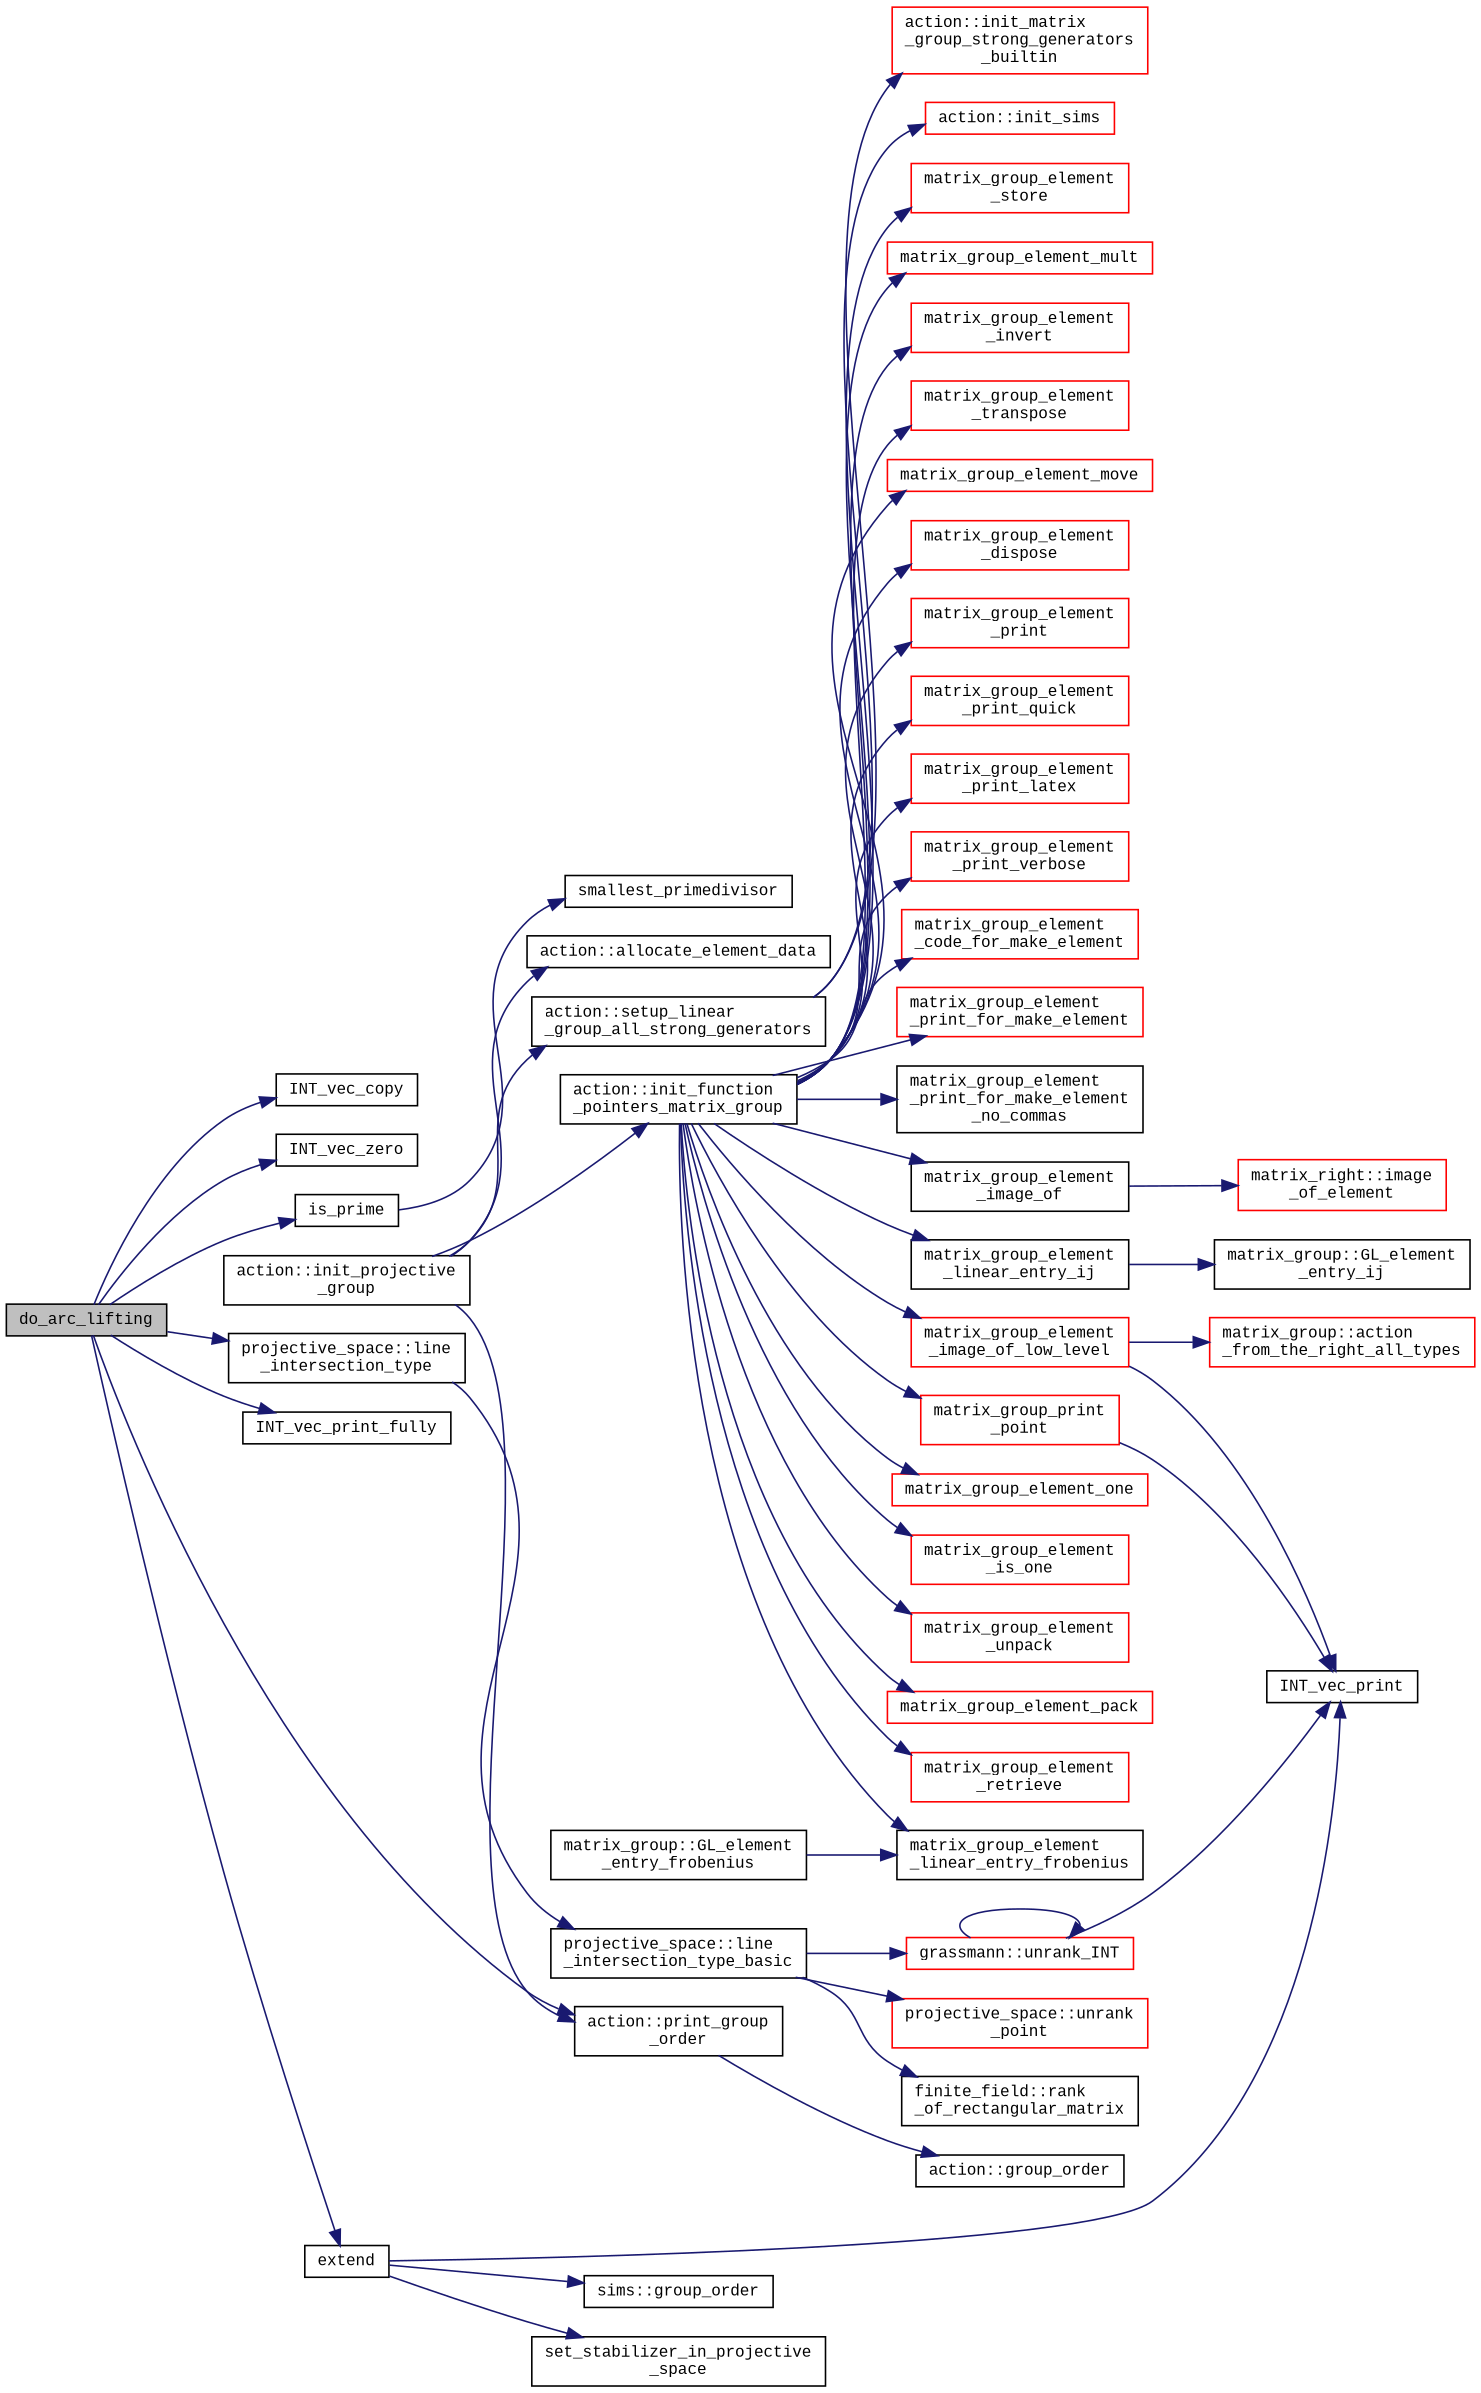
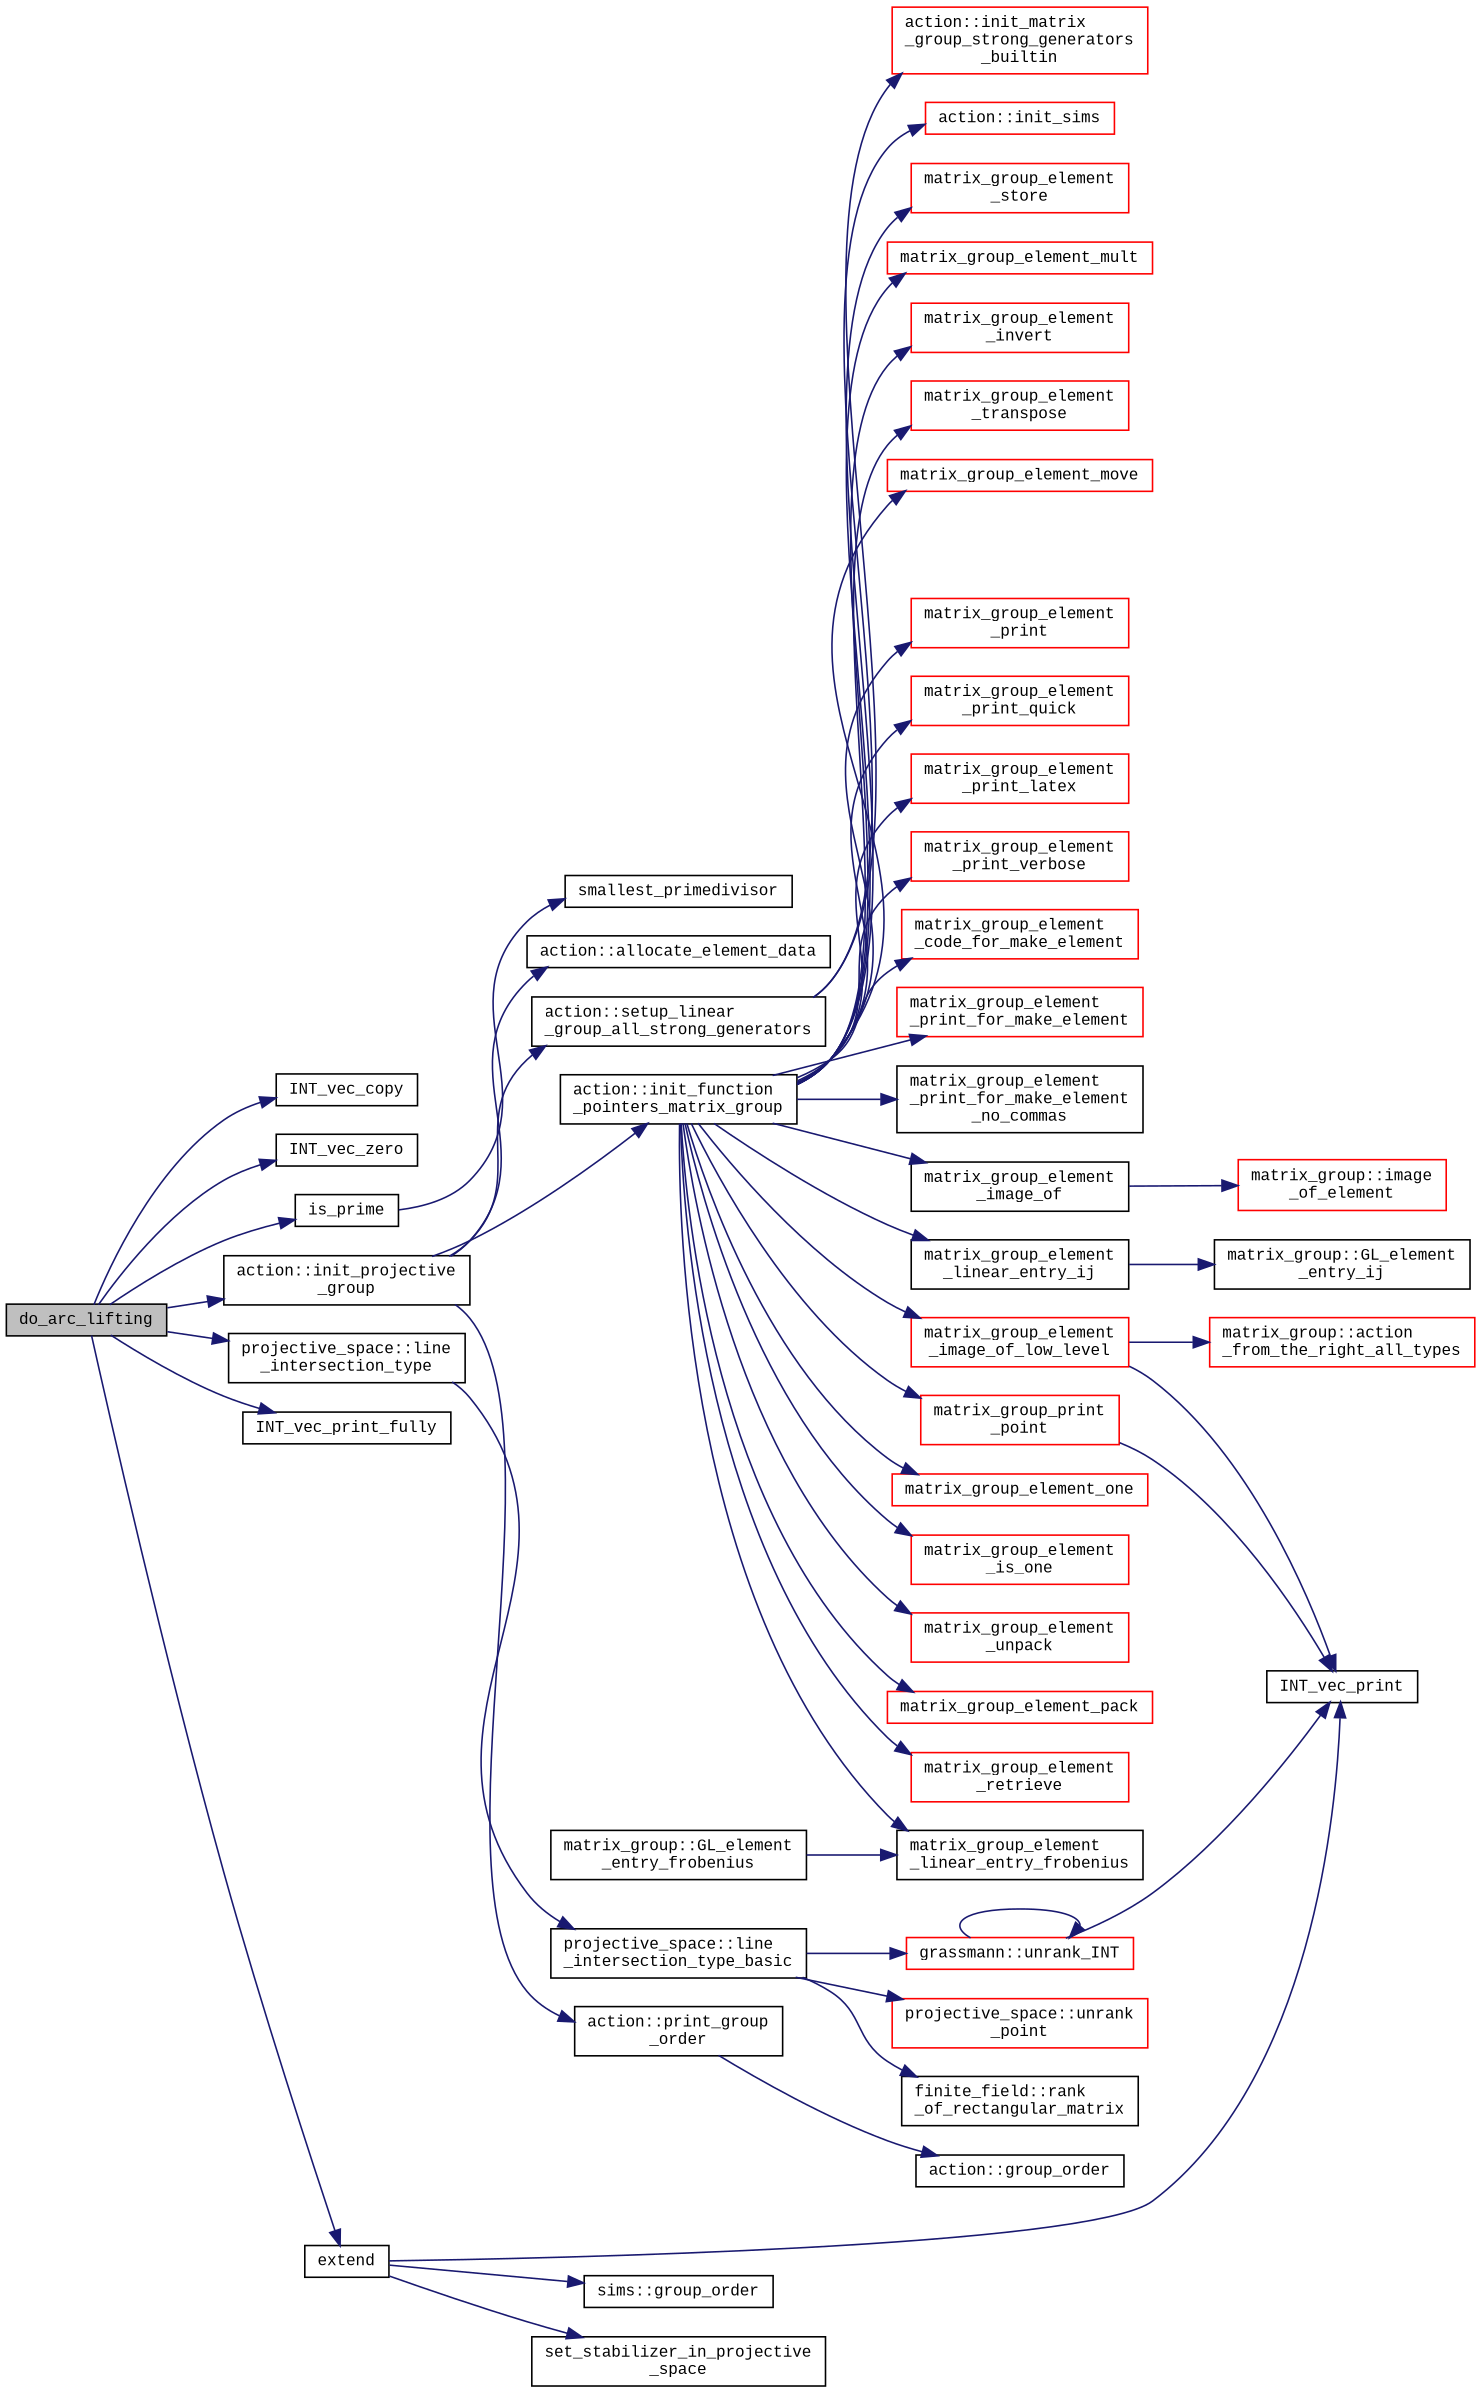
(1020, 545) -> none
(1342, 1185) -> (1342, 1185)
(275, 1709) -> (188, 1305)
